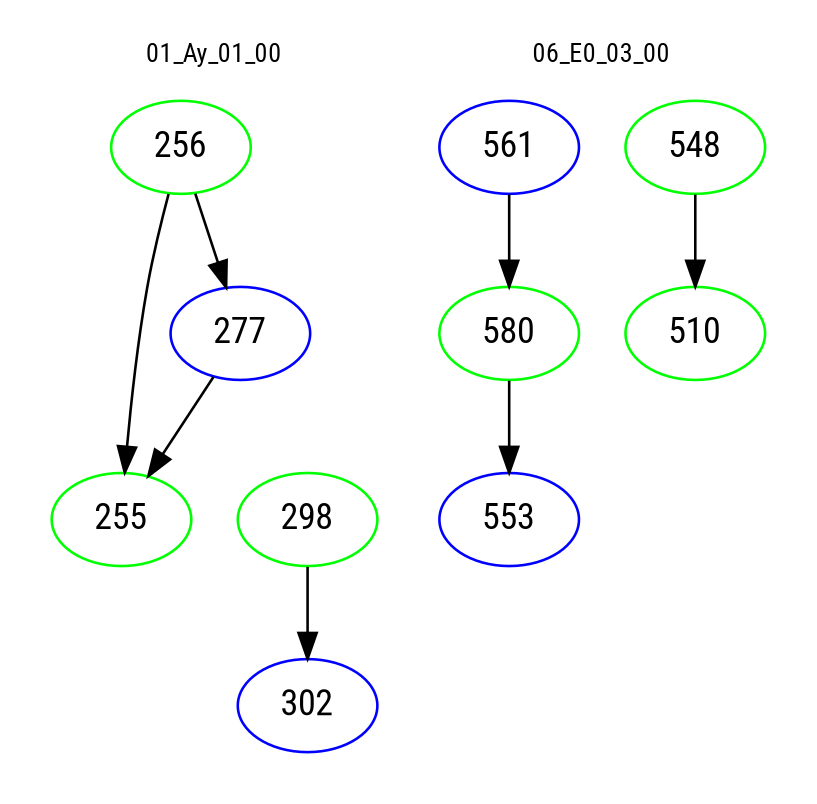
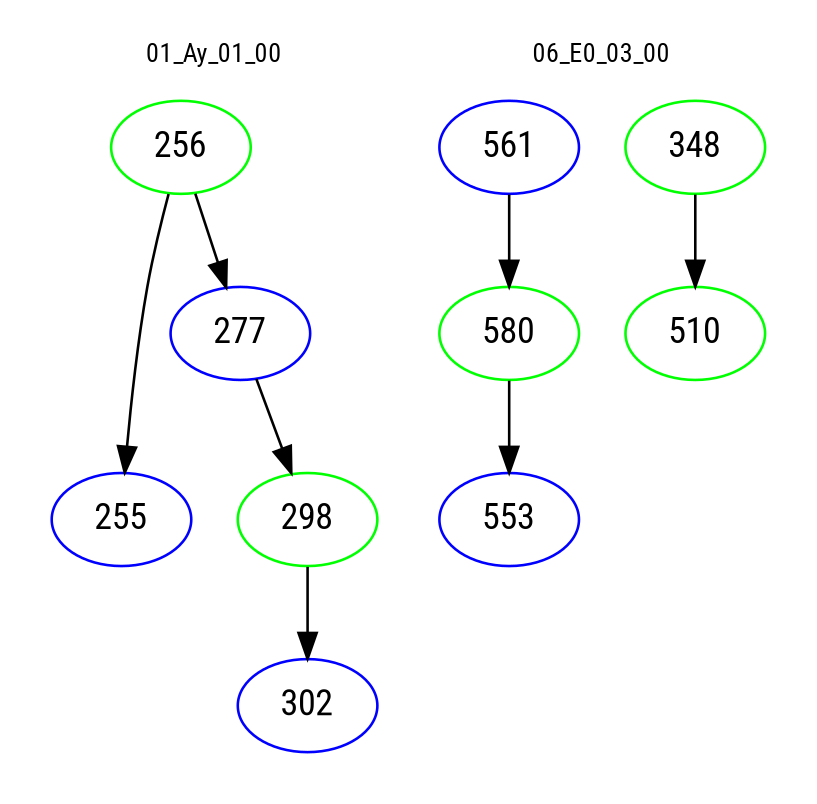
(695, 147) -> (695, 147)
(188, 415) -> (269, 414)
(121, 520) -> (121, 520)
